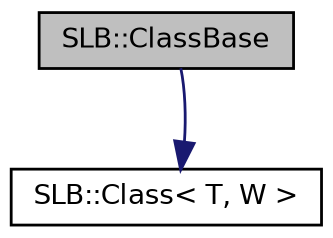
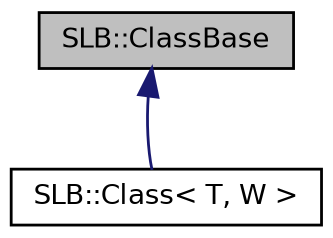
(185, 105) -> (148, 133)
